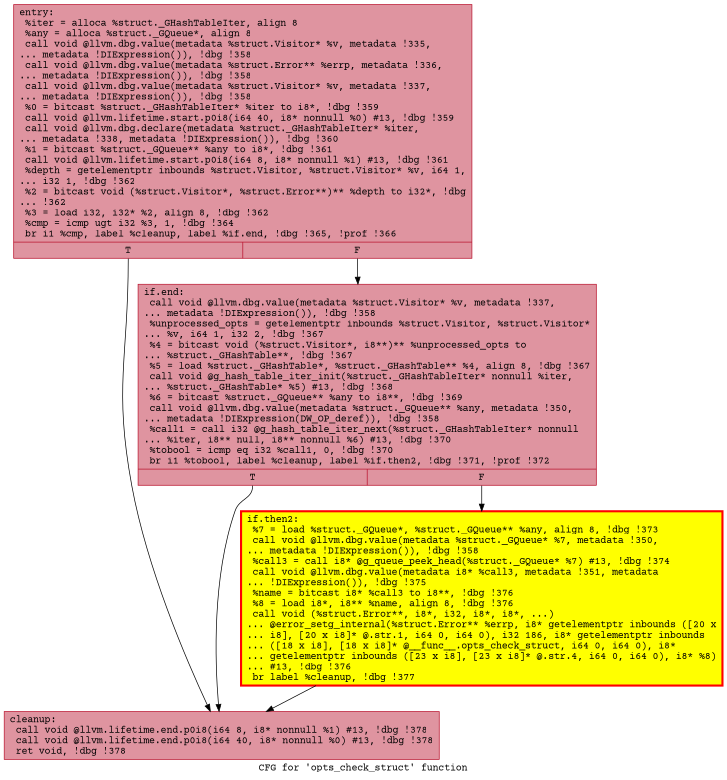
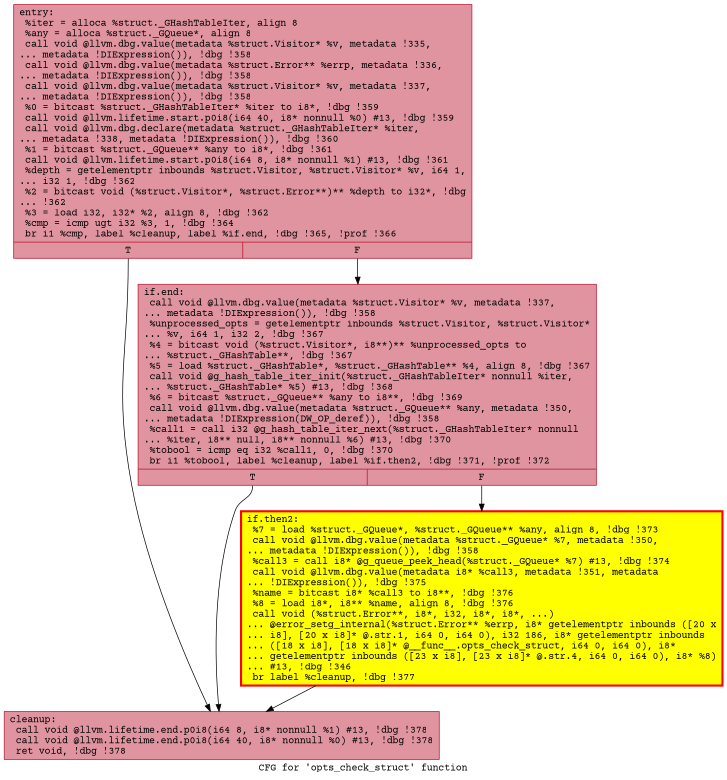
(299, 667) -> (299, 667)
